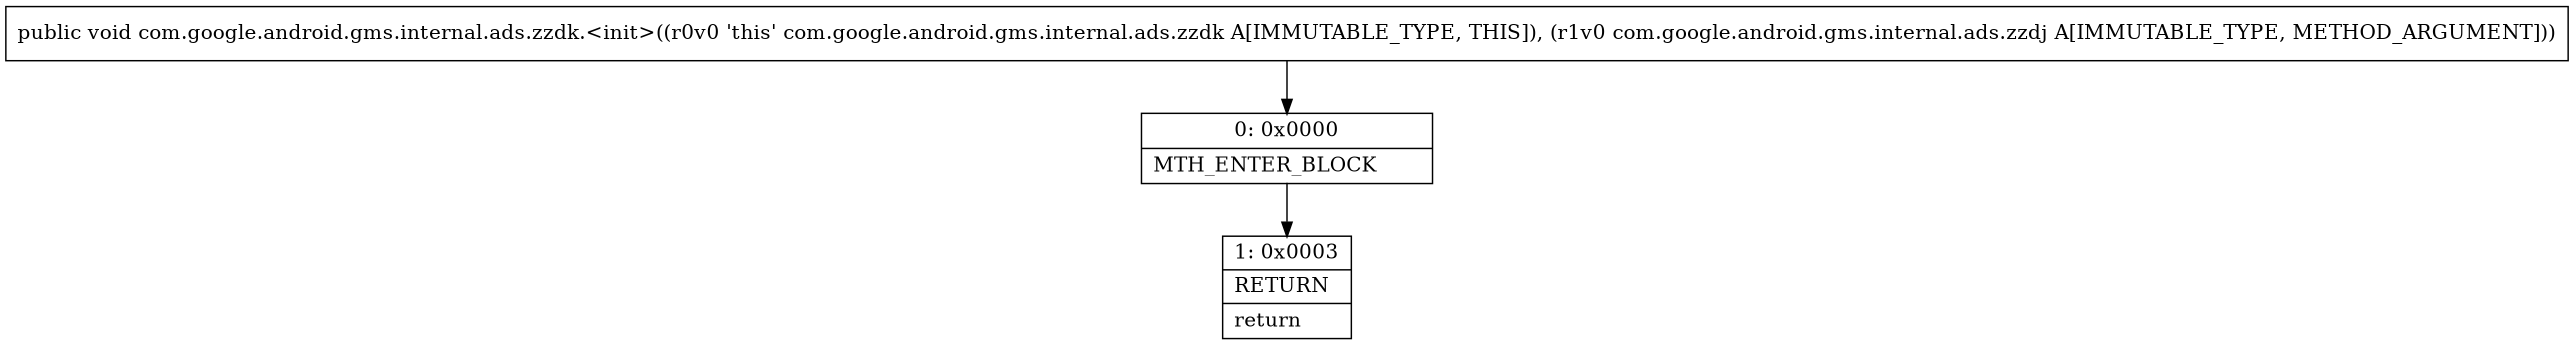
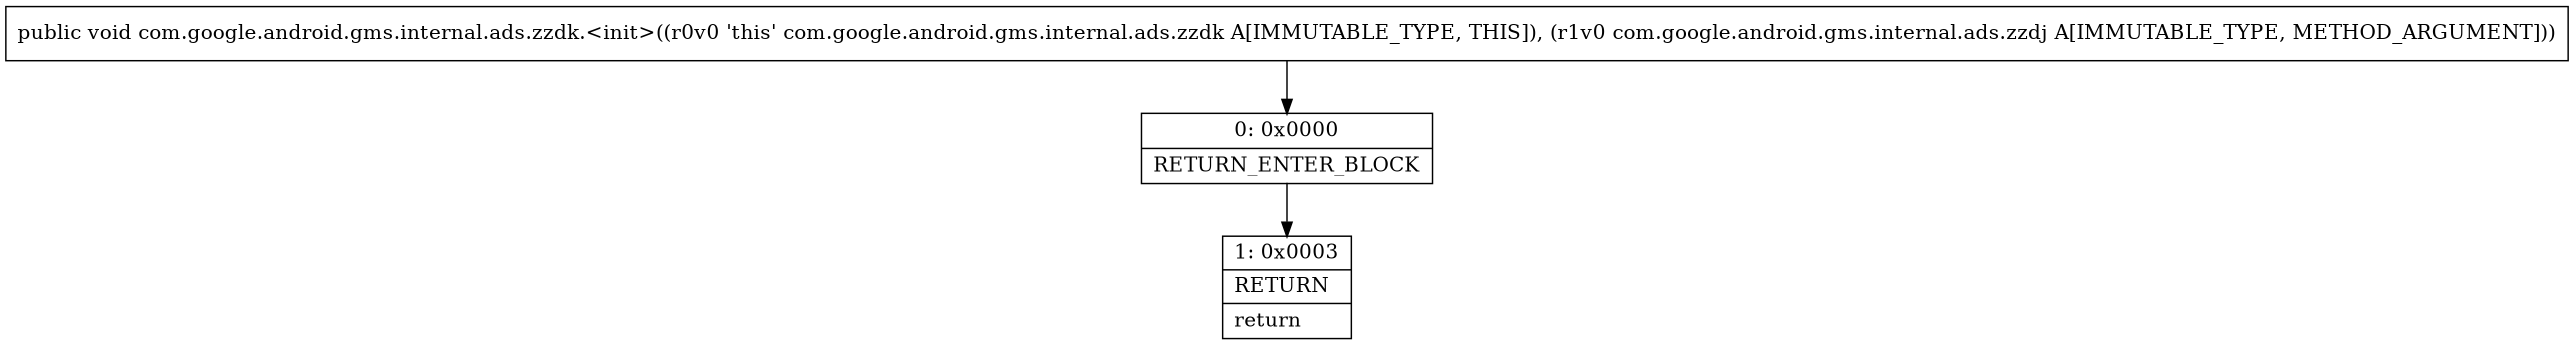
(1266, 165) -> (1287, 165)
